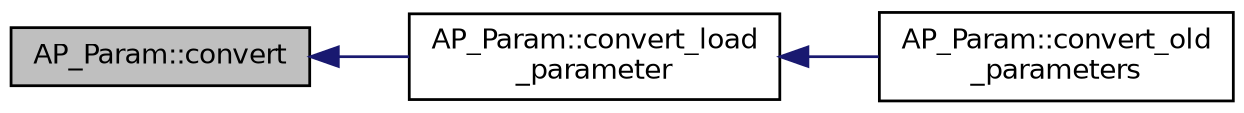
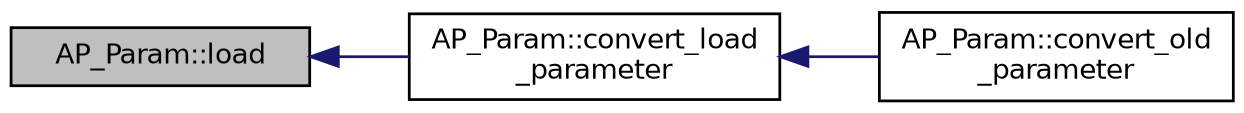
(160, 57) -> (160, 57)
(1056, 57) -> (1056, 57)
